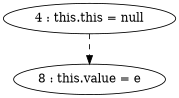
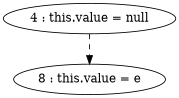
(90, 19) -> (90, 19)
